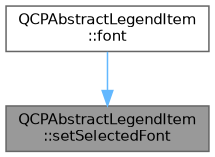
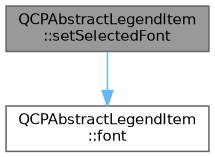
(107, 71) -> (107, 71)
